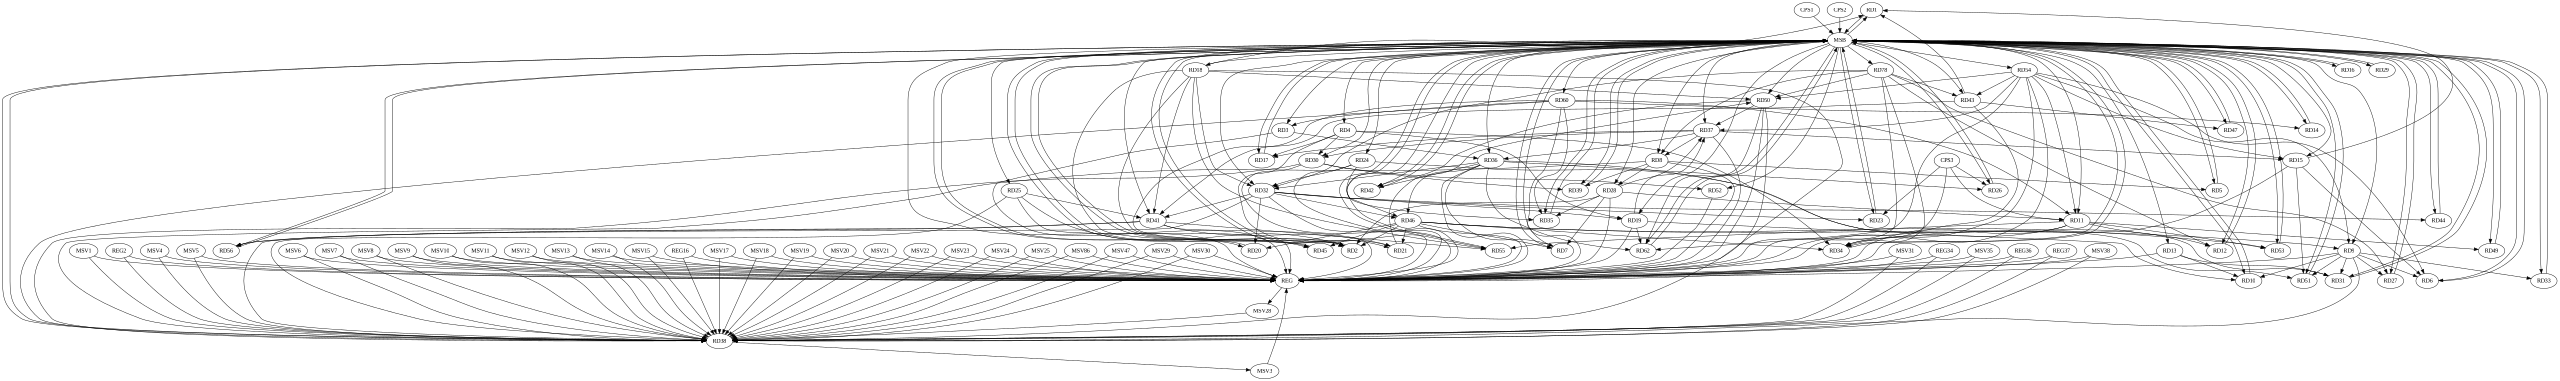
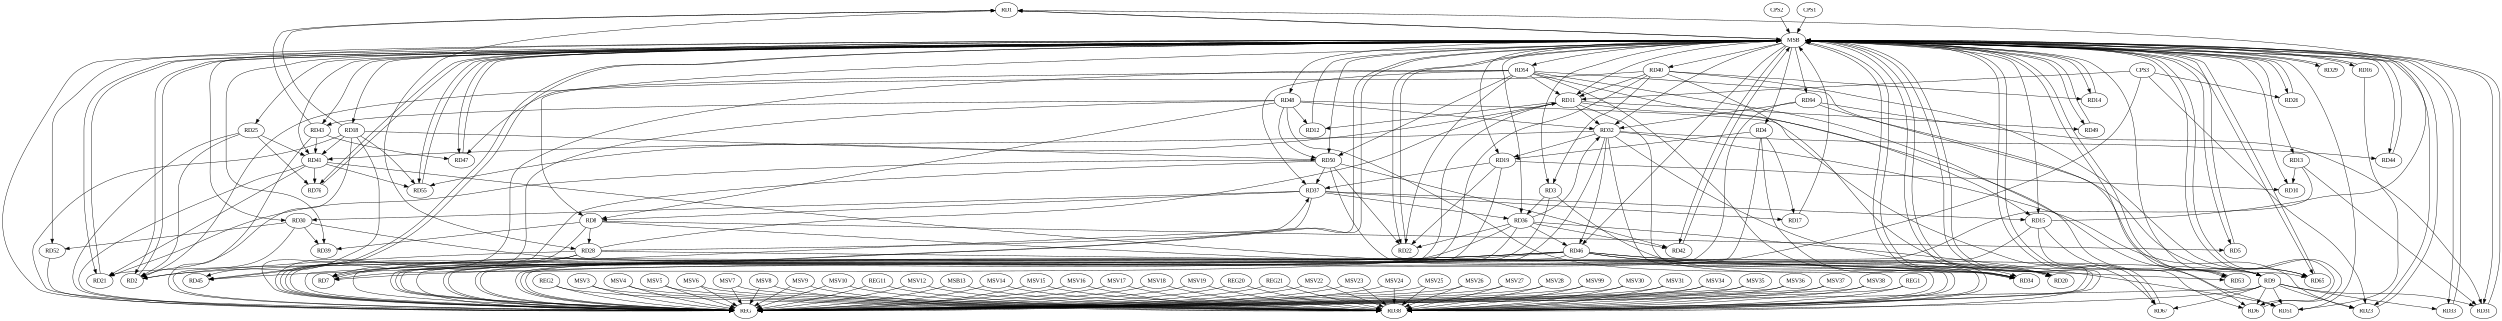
(1518, 50) -> none
(1722, 59) -> none
(1683, 65) -> (547, 38)
(1647, 66) -> none
(2205, 68) -> none
(1880, 70) -> (1288, 100)
(2105, 70) -> none
(2296, 70) -> (2398, 225)
(1998, 84) -> (979, 76)
(1562, 100) -> (1656, 70)
(1205, 139) -> (1586, 114)
(1519, 141) -> (708, 173)
(1330, 144) -> none
(1362, 161) -> (1808, 100)
(1776, 178) -> none
(1546, 221) -> (2318, 281)
(84, 251) -> (1913, 281)
(226, 251) -> (315, 191)
(480, 251) -> (877, 281)
(561, 251) -> (956, 281)
(680, 251) -> (1076, 281)
(840, 251) -> (1236, 281)
(880, 251) -> (1275, 281)
(1081, 251) -> (1474, 281)
(1121, 251) -> (1515, 281)
(1161, 251) -> (1595, 281)
(1643, 251) -> (1405, 251)
(1944, 251) -> (1715, 281)
(2023, 251) -> (1795, 281)
(2061, 251) -> (1836, 281)
(2300, 266) -> (2307, 295)
none -> (1793, 269)
(2390, 281) -> (2161, 311)
(1276, 294) -> (1153, 305)
(989, 356) -> (984, 305)
